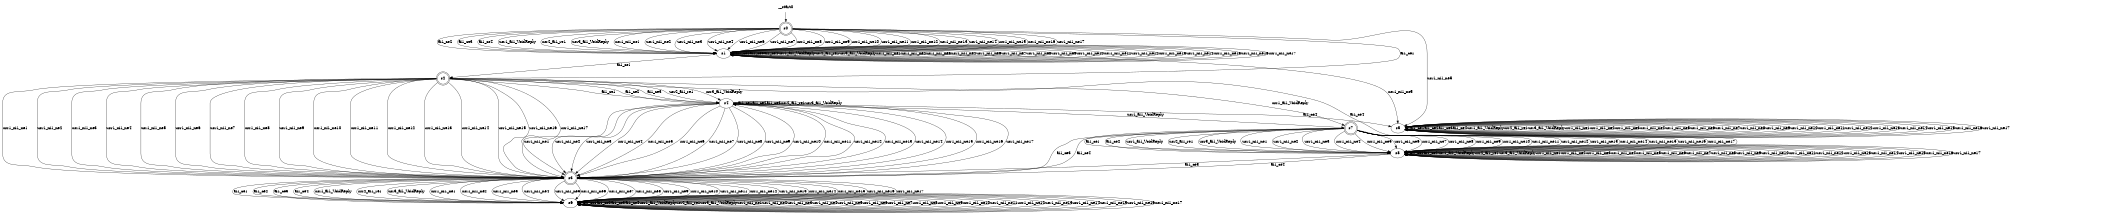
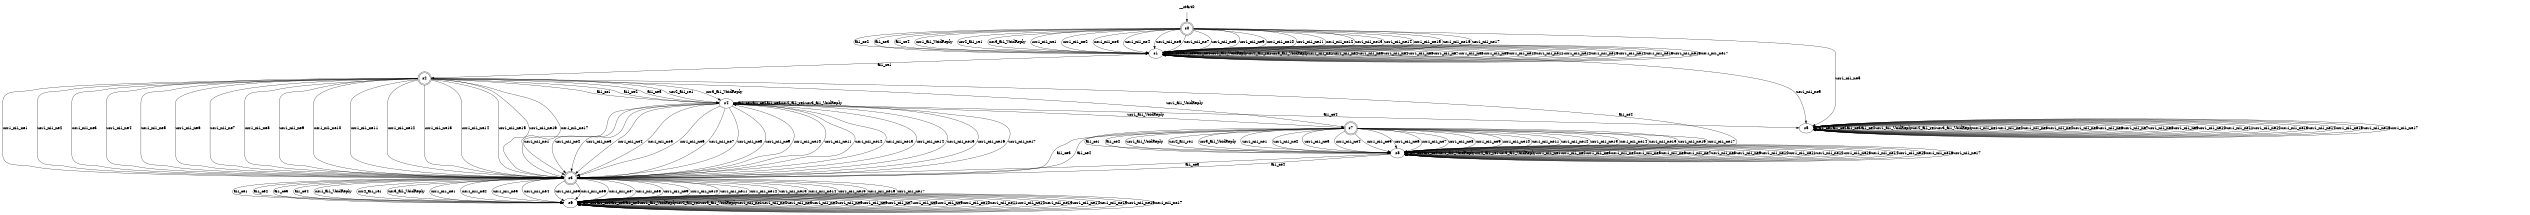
(1234, 69) -> none
